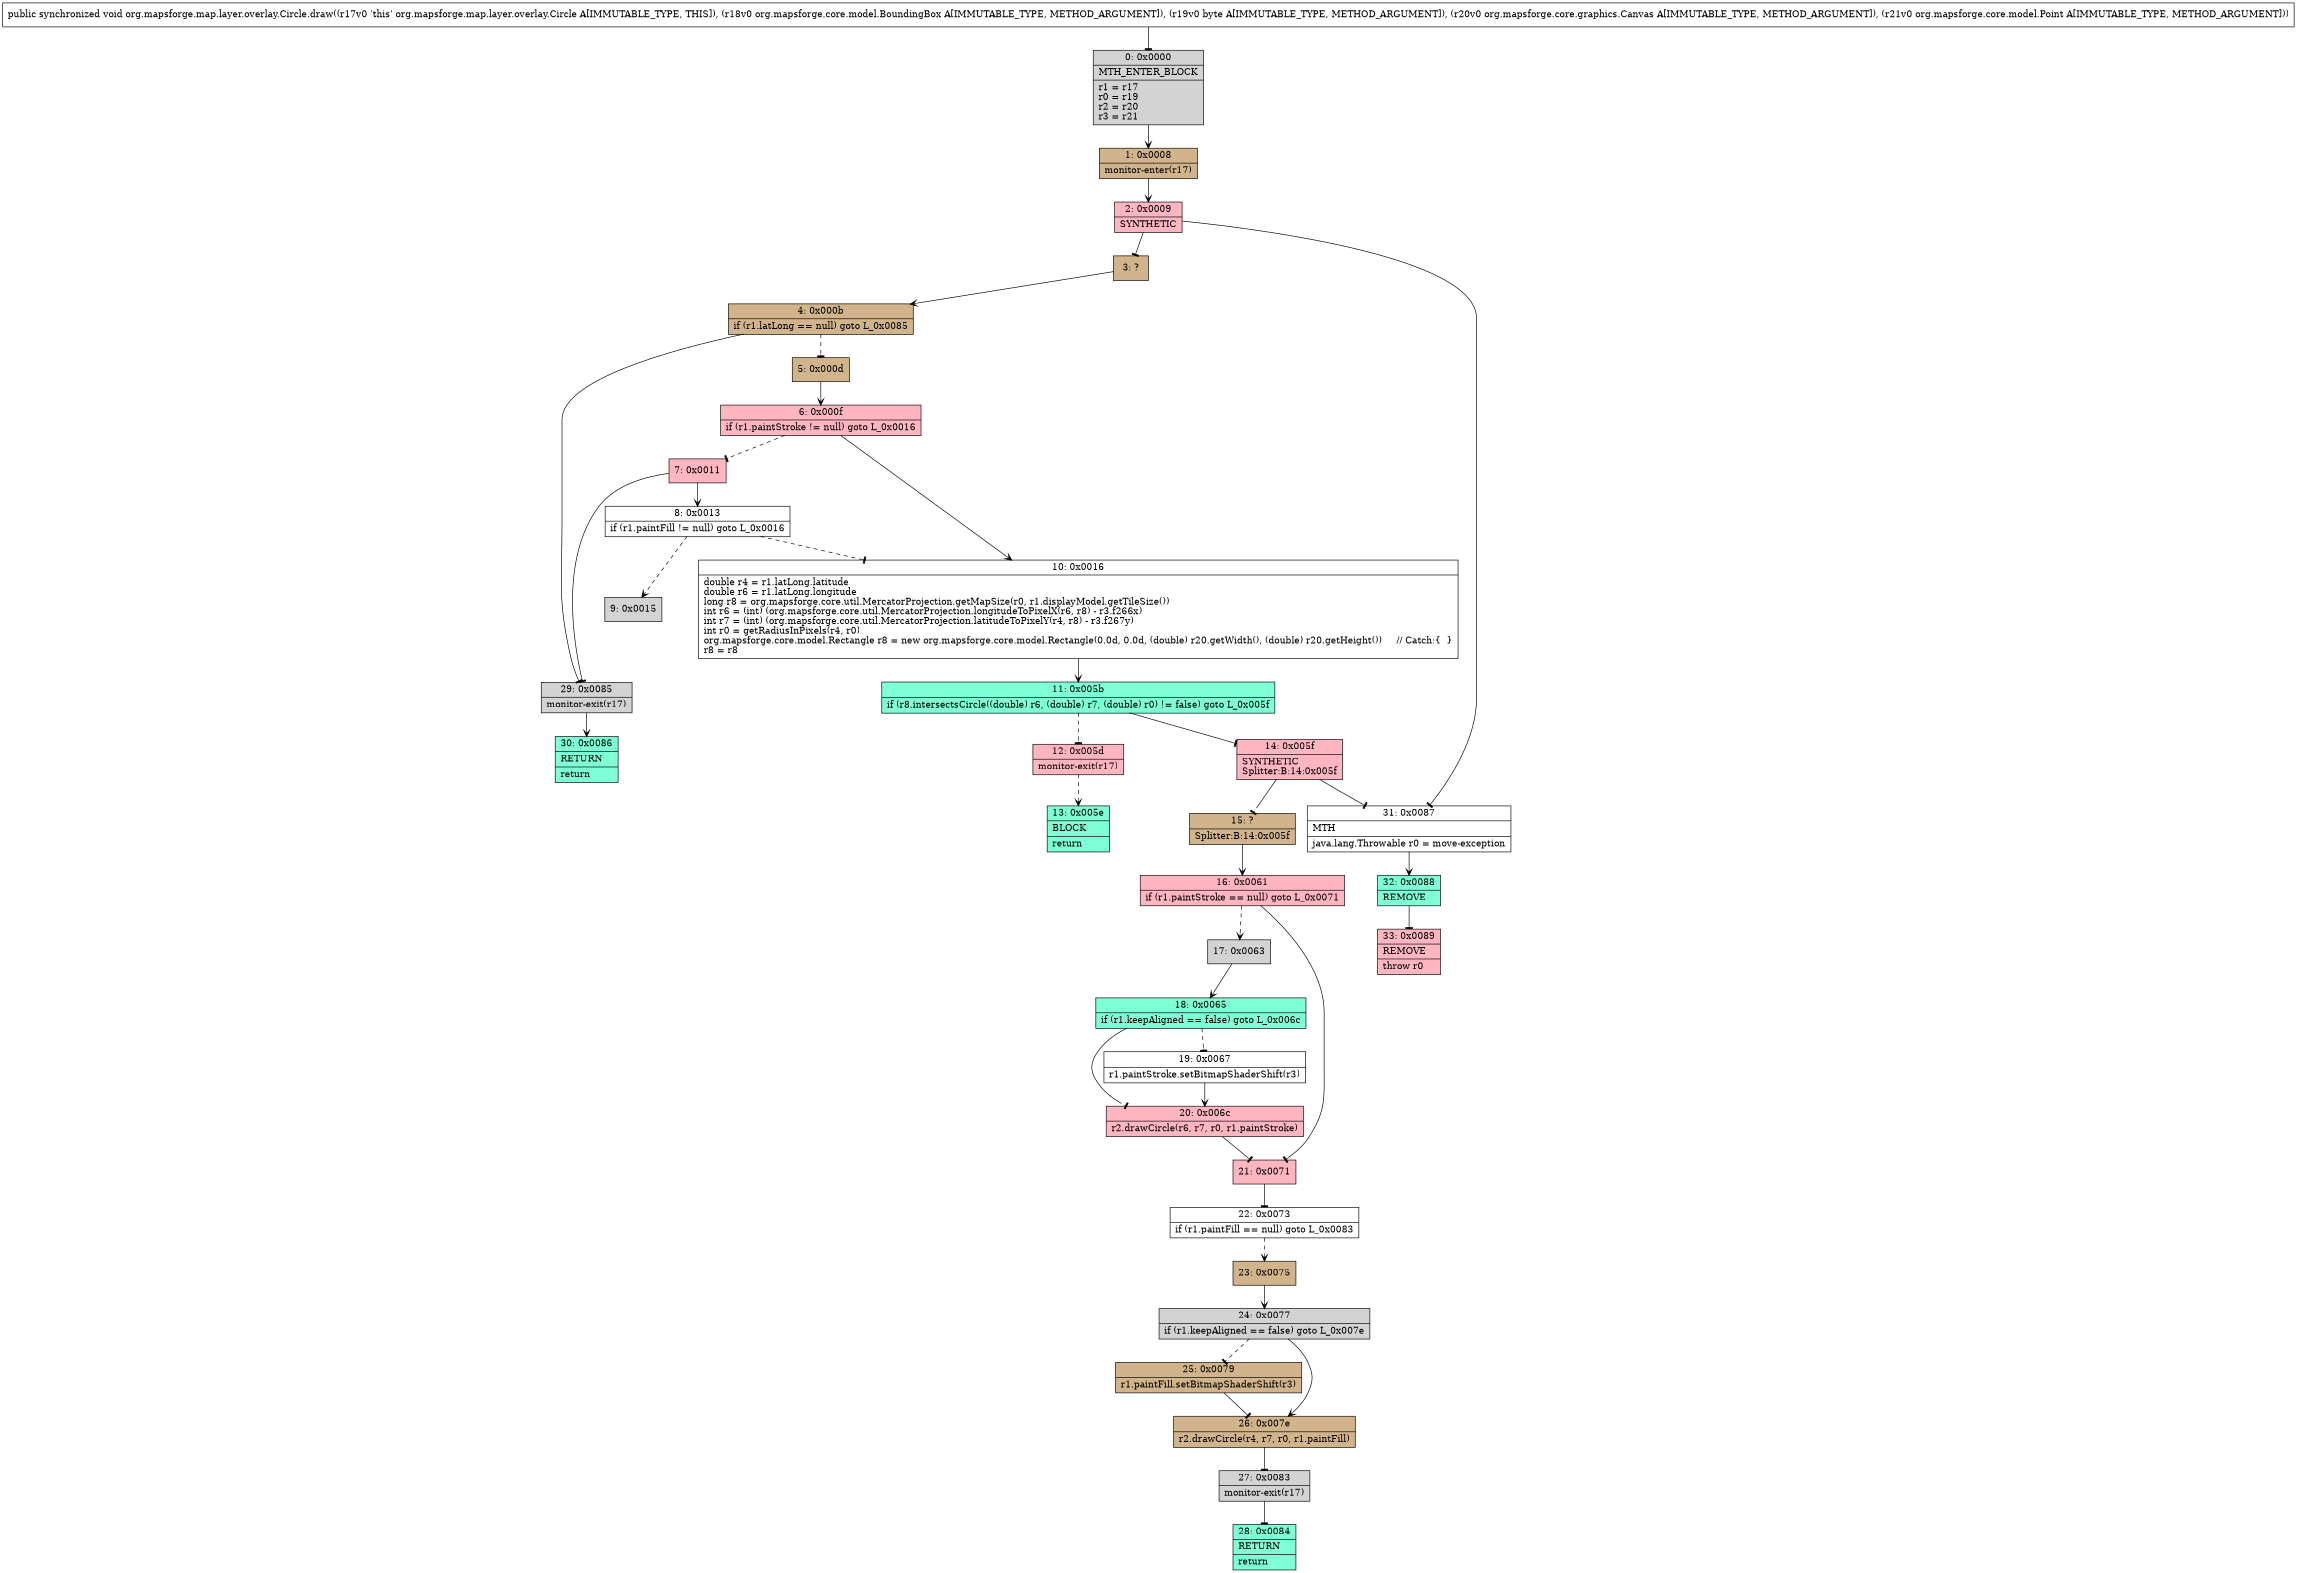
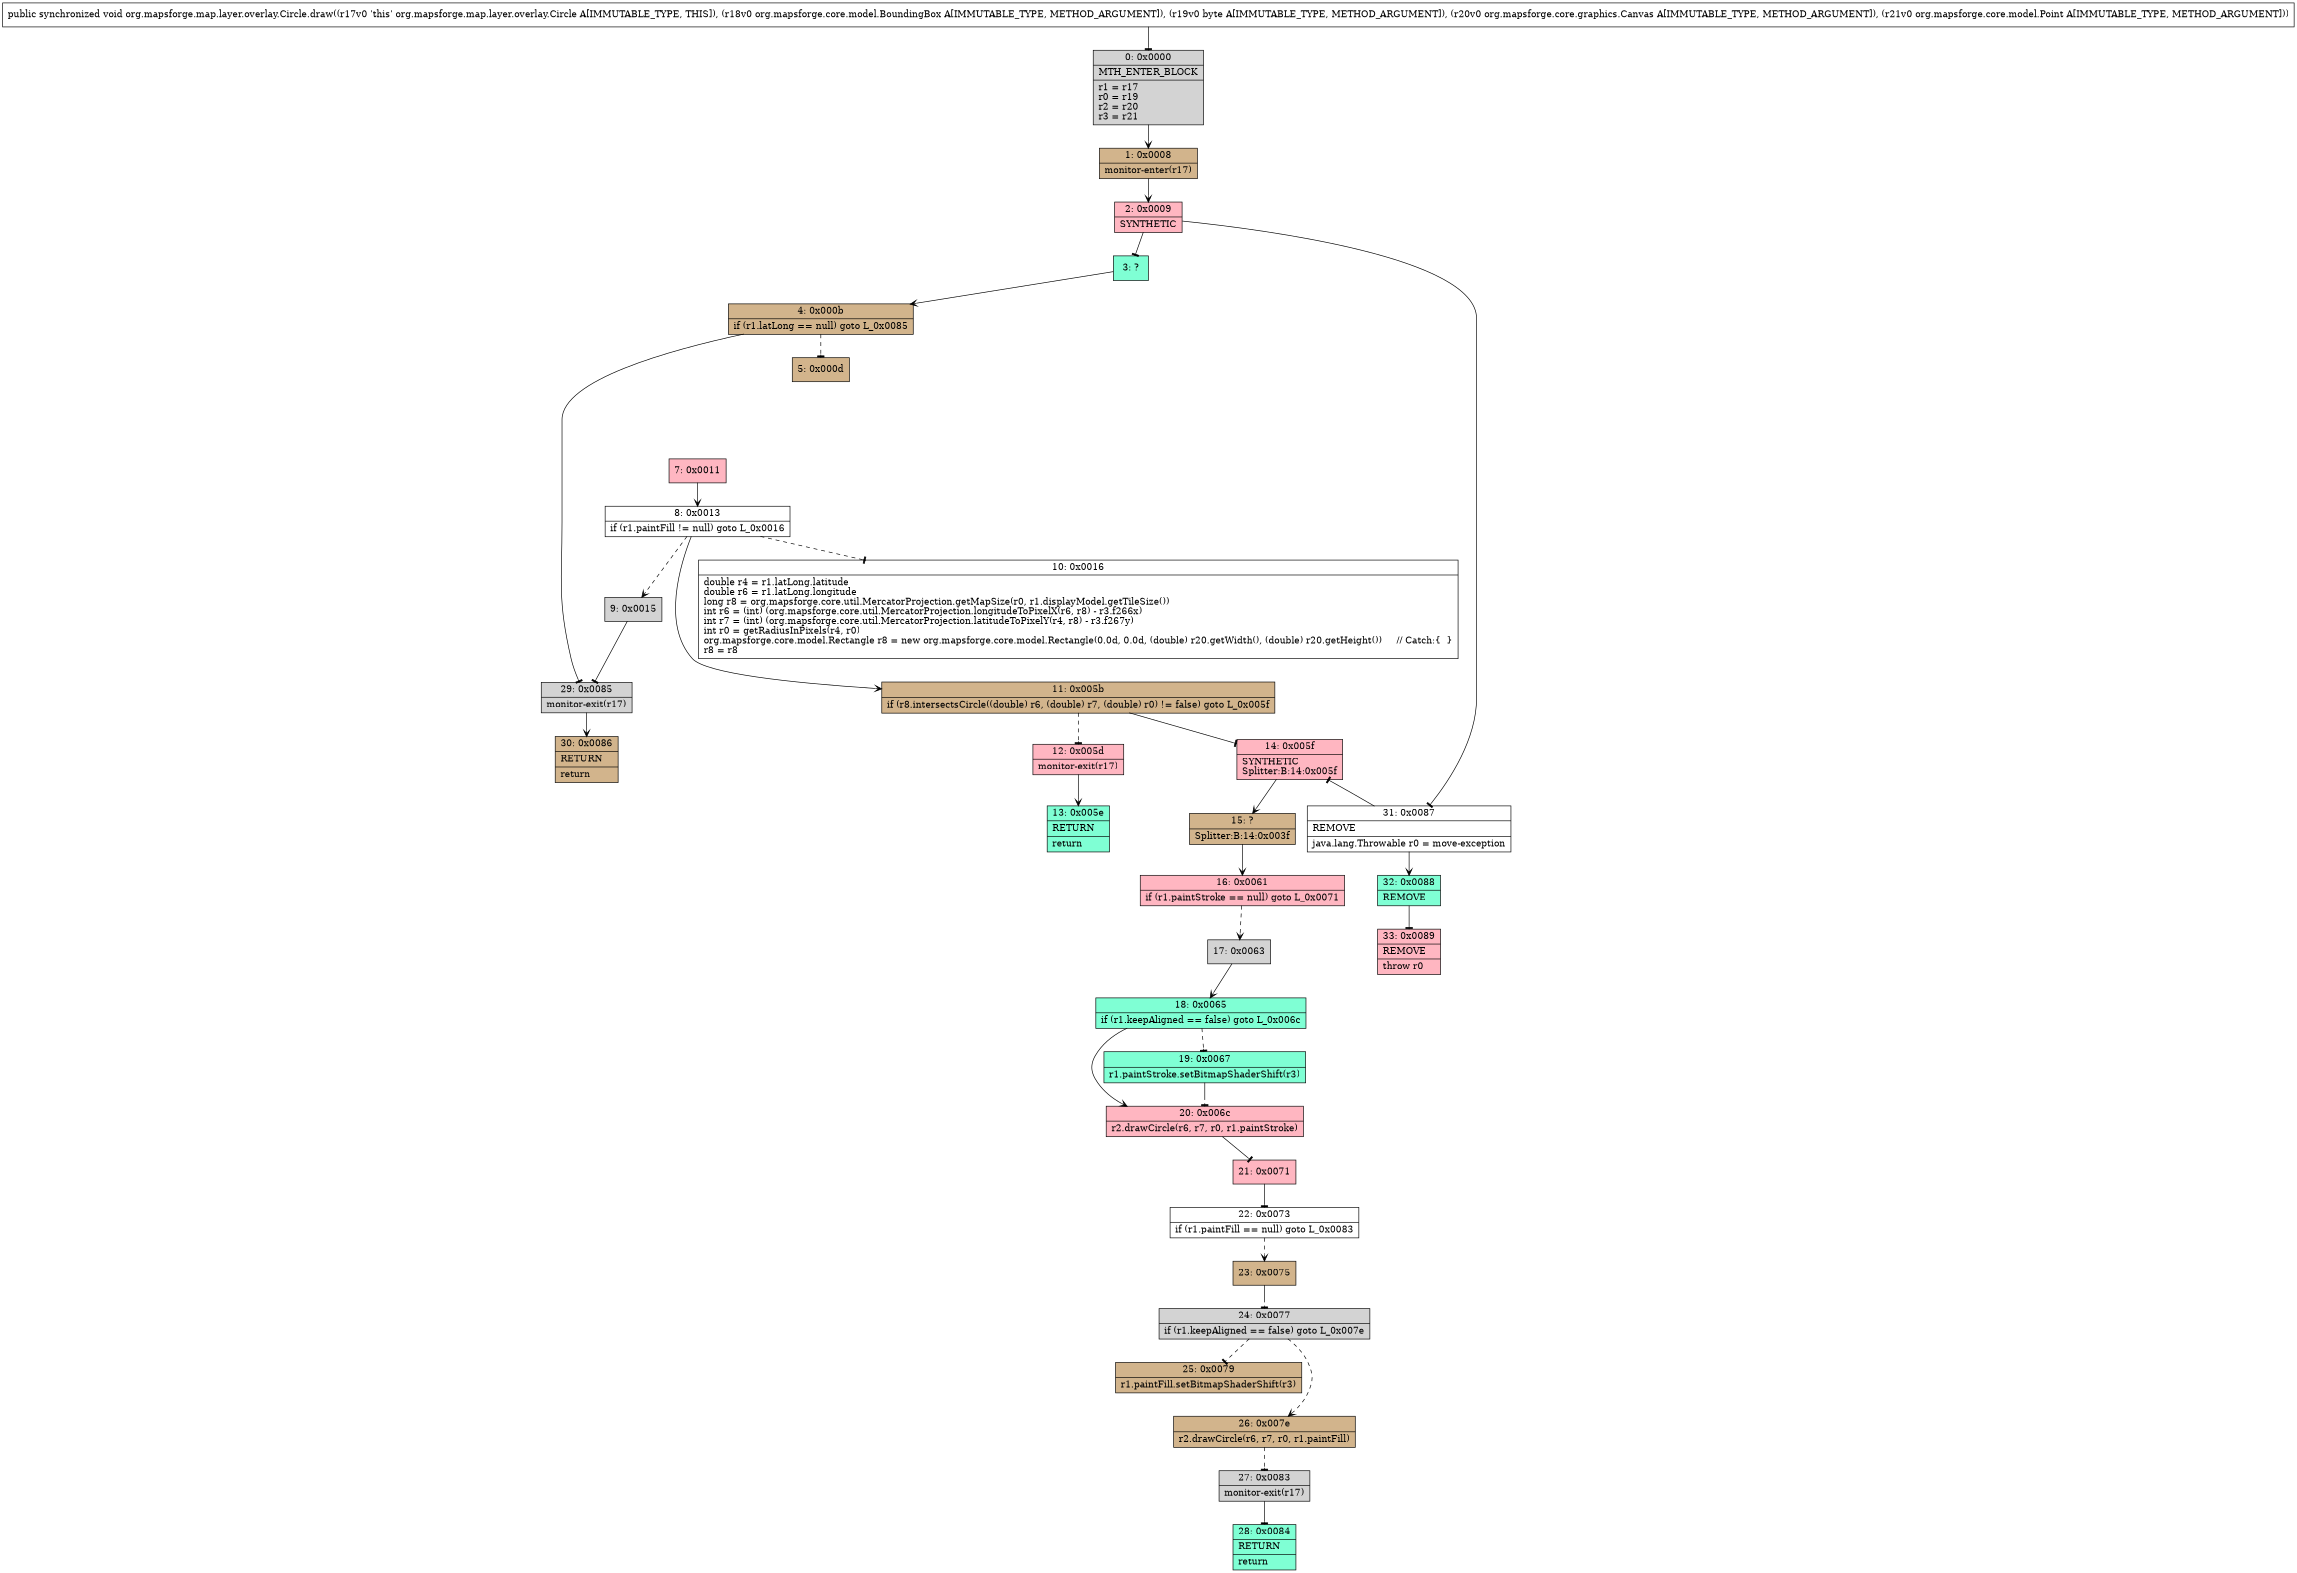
(1131, 268) -> (1131, 268)
(821, 420) -> none
(578, 551) -> (612, 650)
(1078, 667) -> (719, 670)
(1078, 698) -> (1078, 698)
(587, 760) -> (587, 760)
(1078, 787) -> (1078, 787)
(1341, 792) -> (1352, 793)
(1266, 794) -> (1266, 794)
(1069, 828) -> (1073, 828)
(1324, 828) -> (1334, 828)
(1242, 836) -> (1242, 836)
(1324, 1028) -> none
(1092, 1064) -> (1092, 1064)
(1205, 1067) -> (1205, 1067)
(1205, 1091) -> (1205, 1091)
(1264, 1294) -> (1264, 1294)
(1312, 1374) -> (1312, 1374)
(1235, 1403) -> none
(1264, 1439) -> (1264, 1439)
(1264, 1457) -> (1264, 1457)
